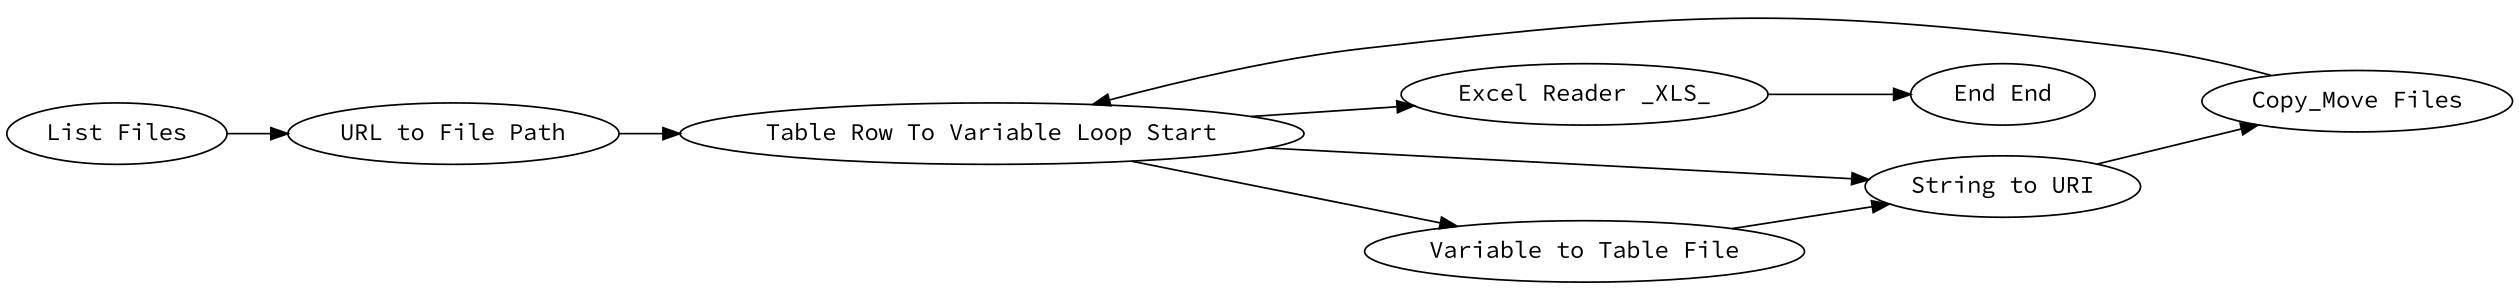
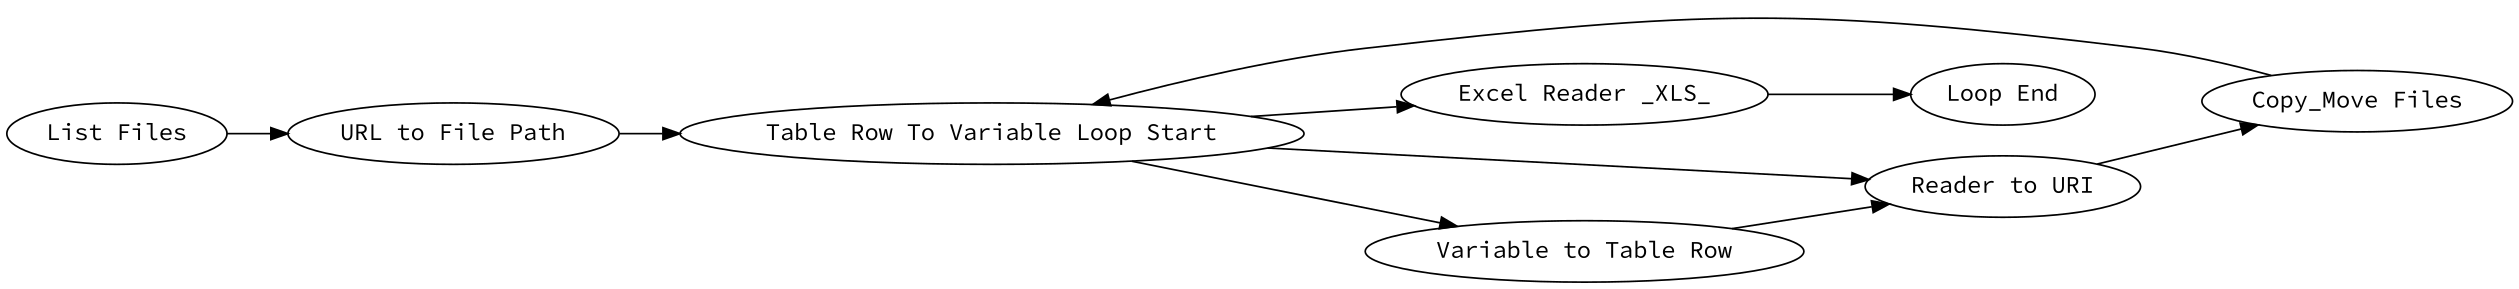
(2003, 94) -> (2003, 94)
(2003, 187) -> (2003, 187)
(1585, 251) -> (1585, 251)
